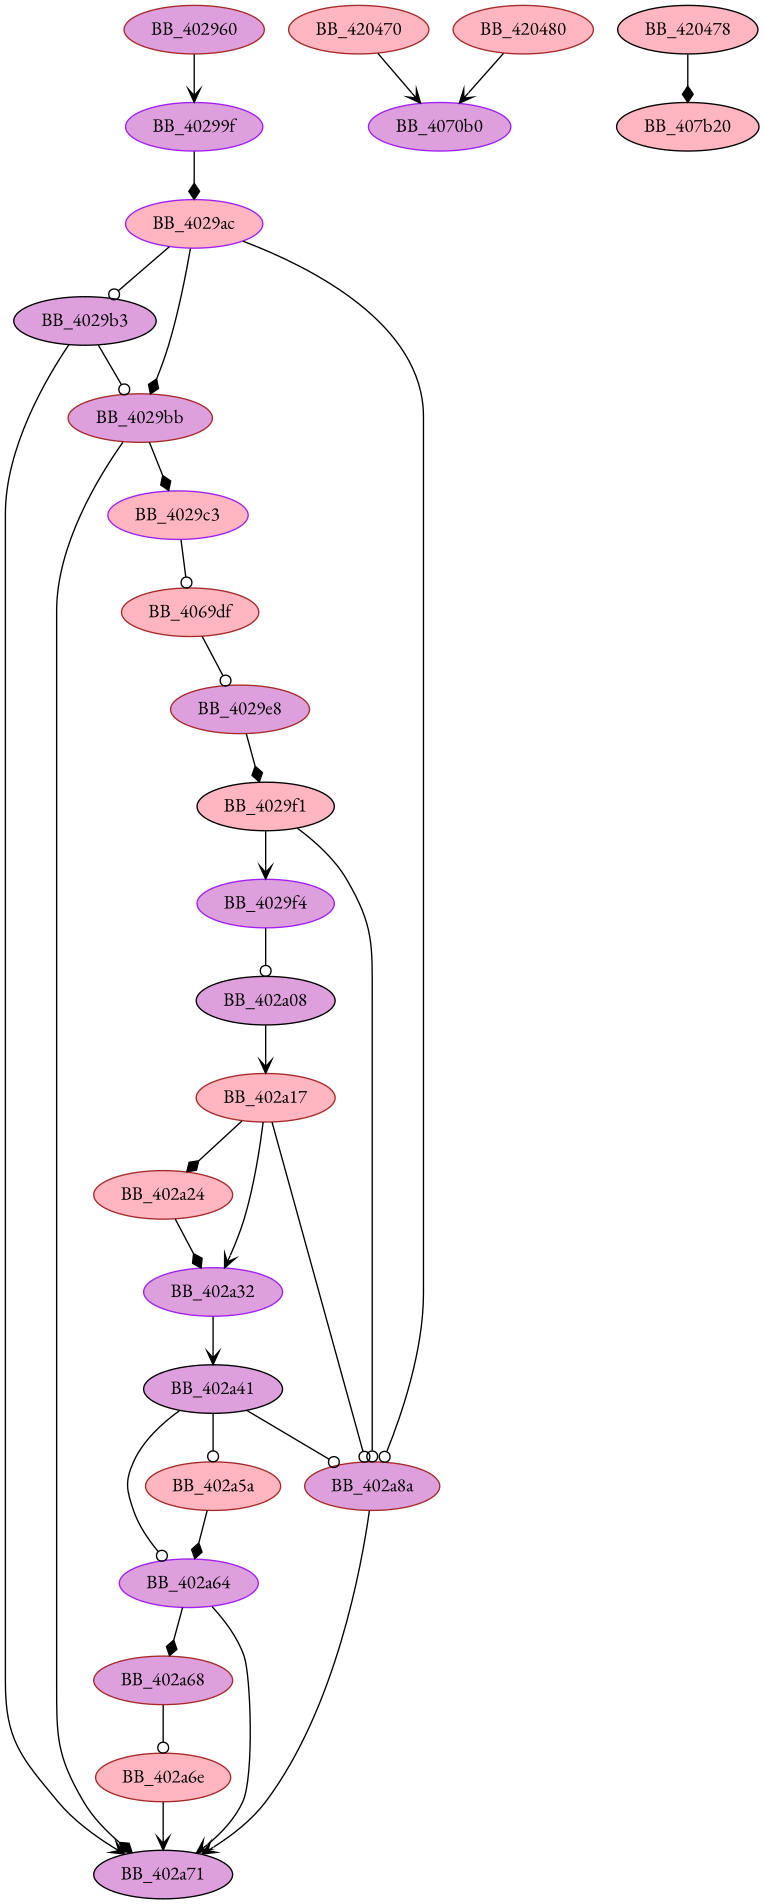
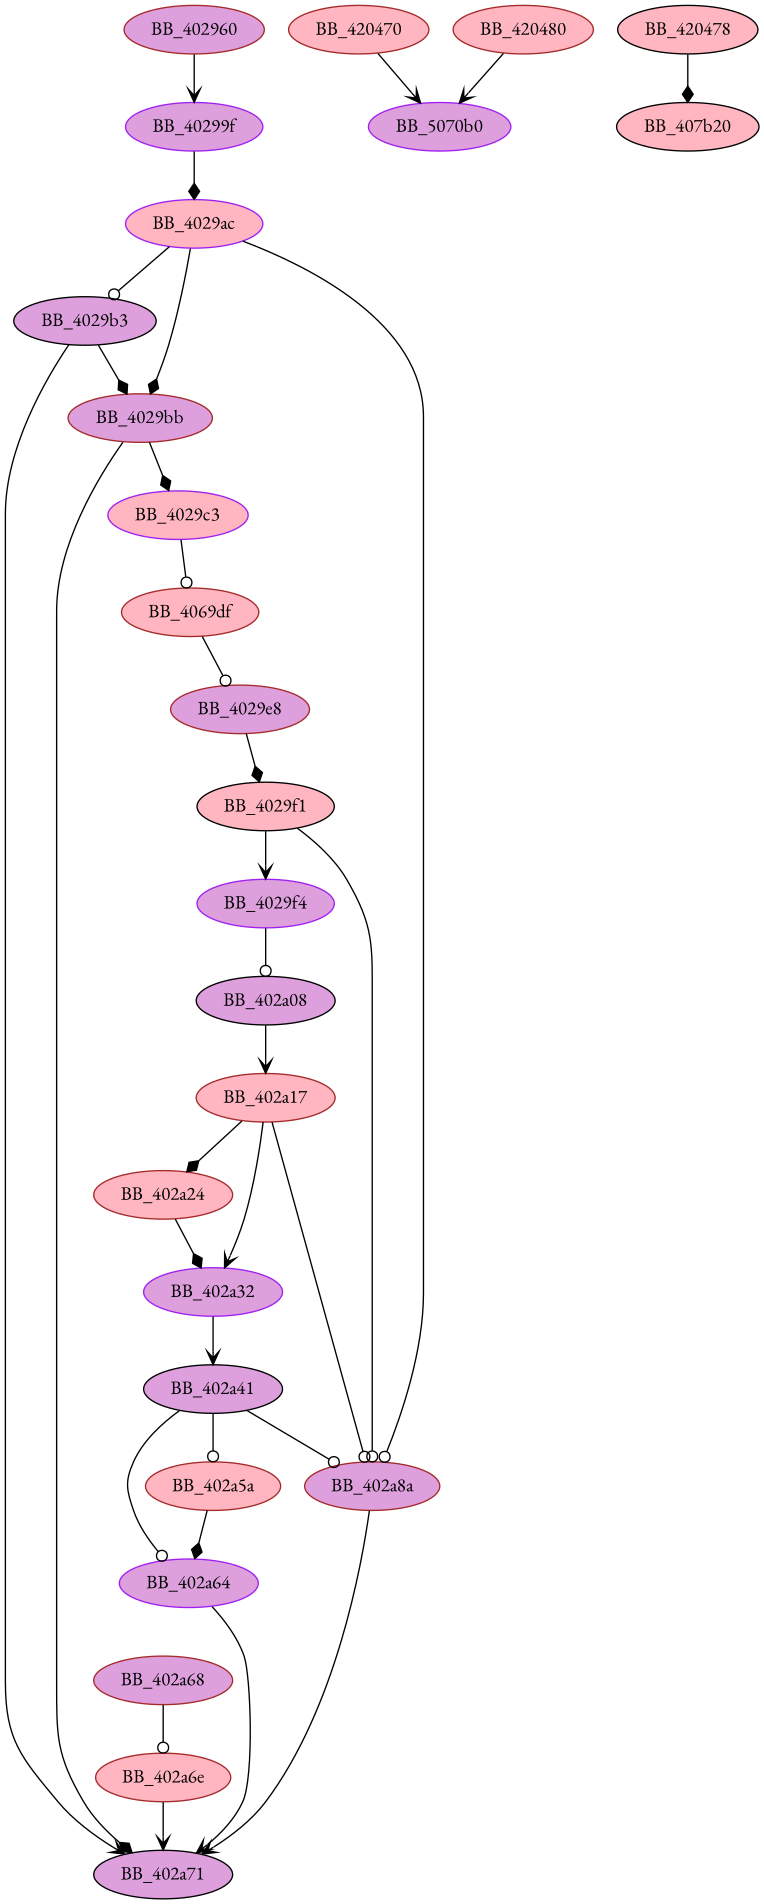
(440, 127) -> (440, 127)
(110, 365) -> (110, 365)
(178, 1624) -> none
